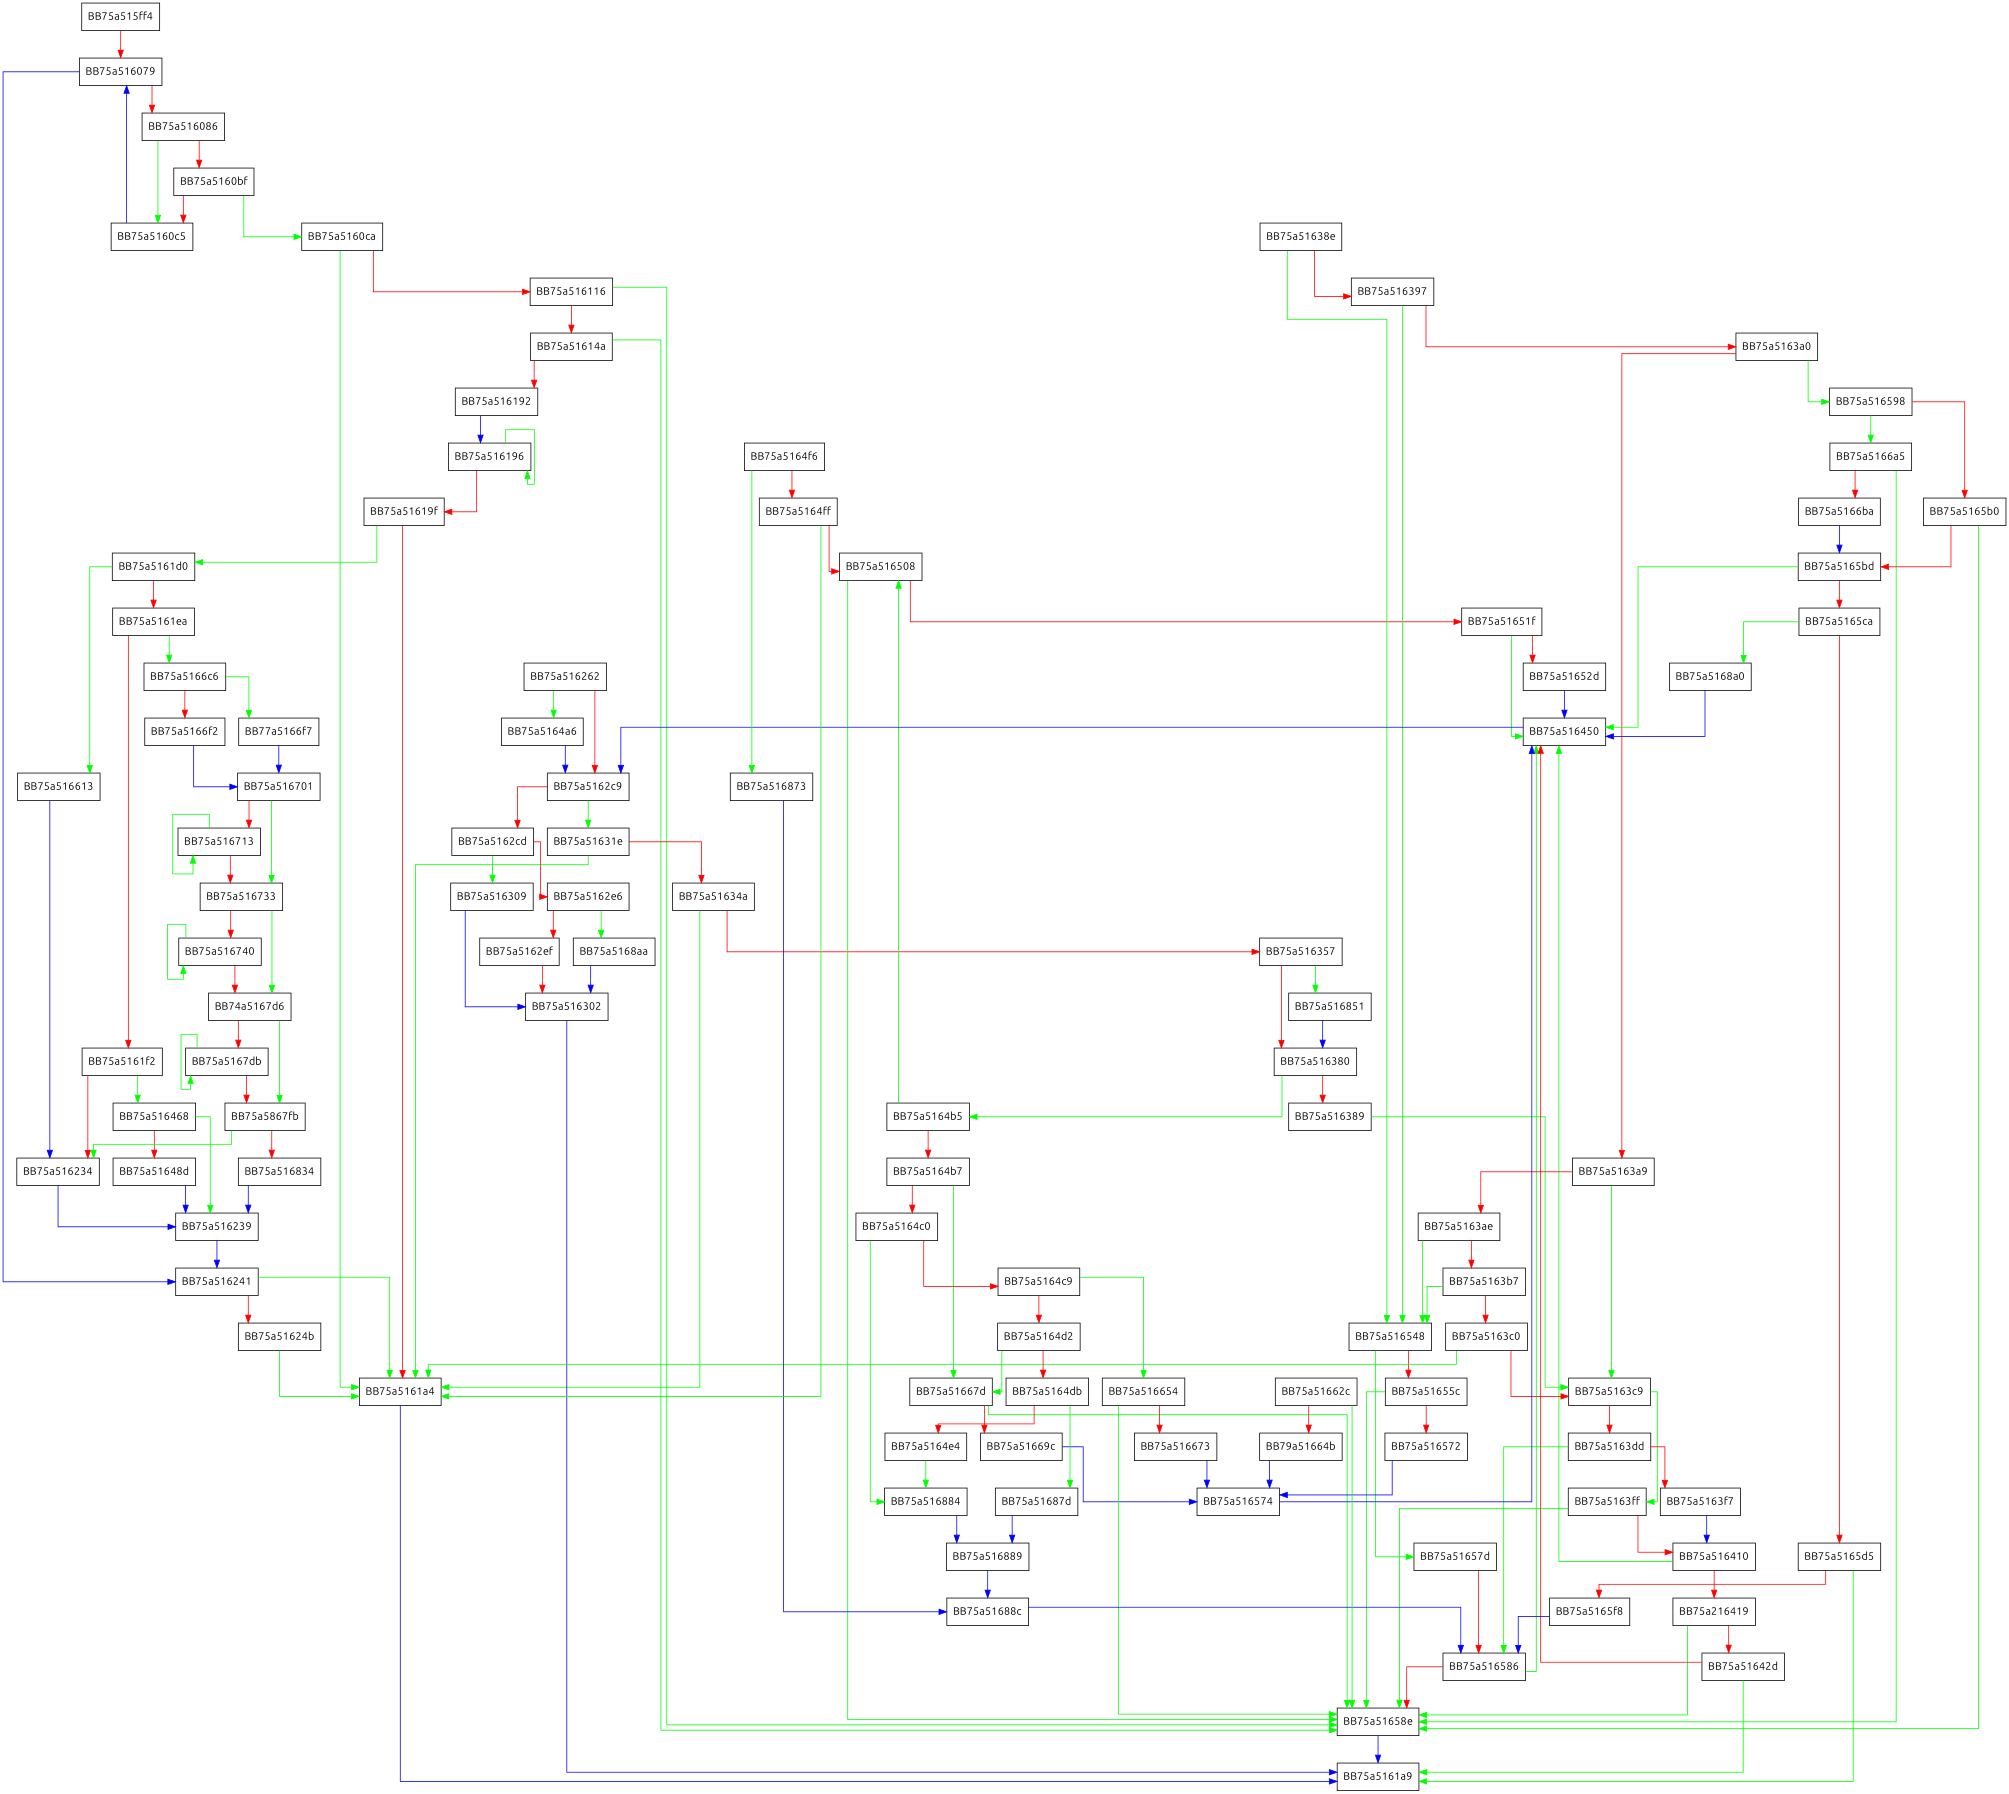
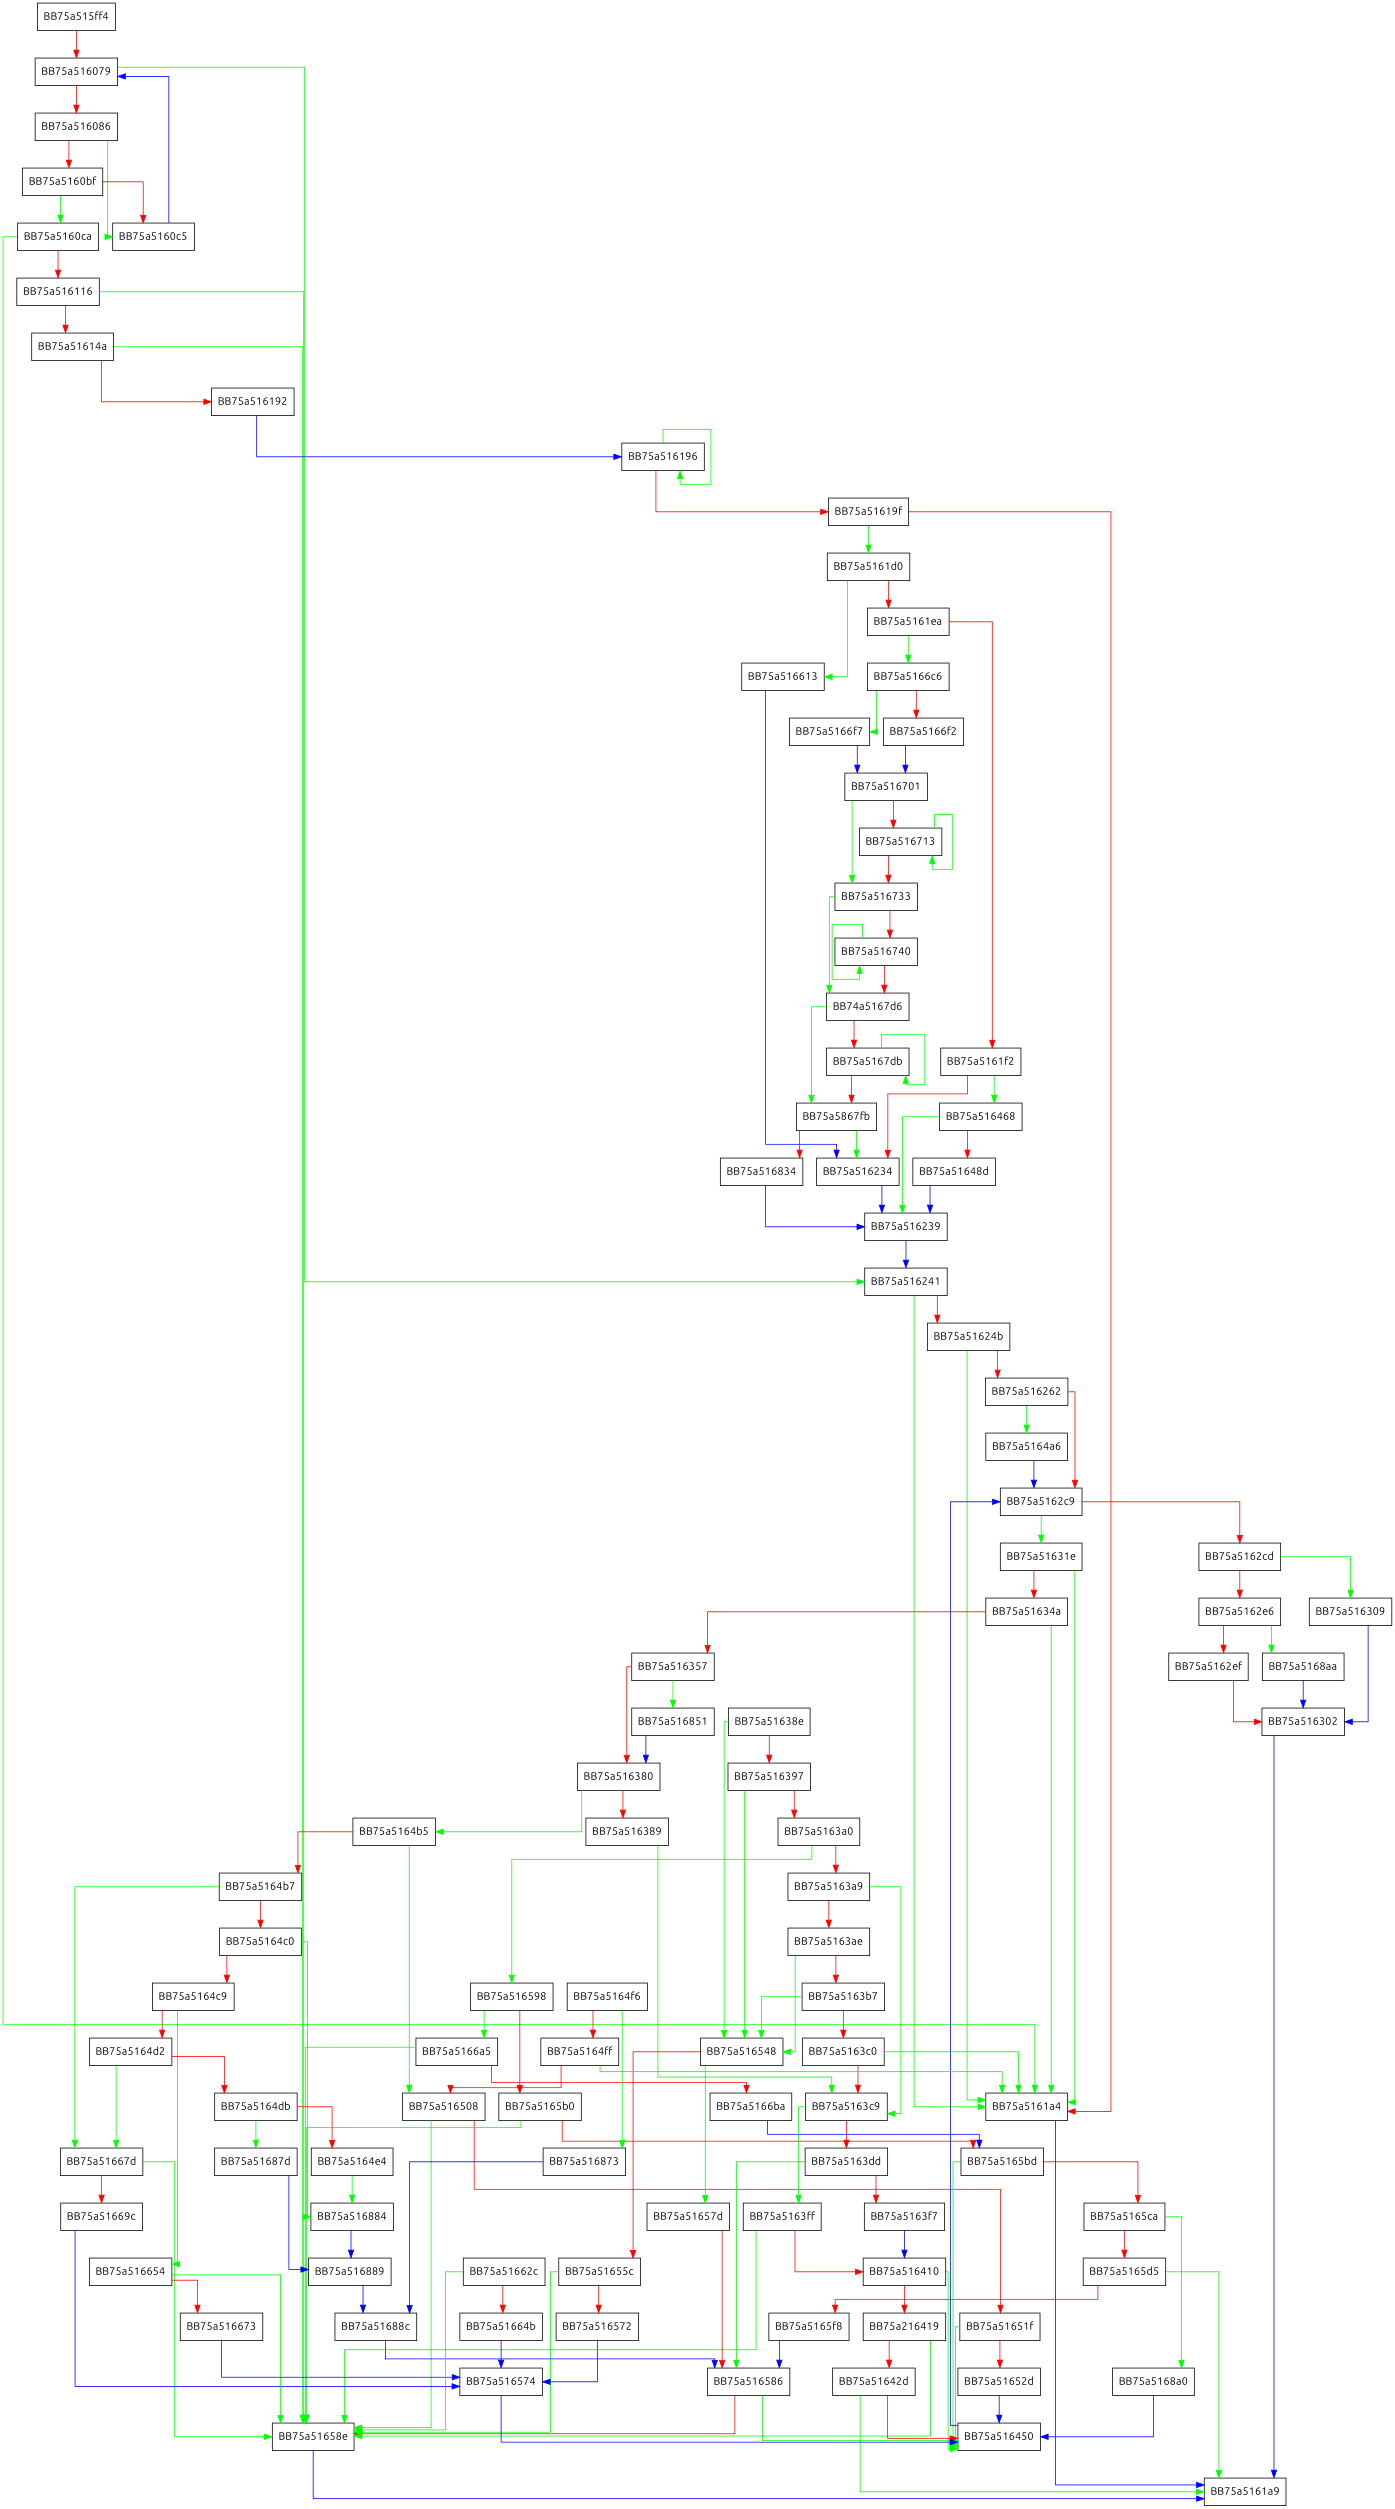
(3, 721) -> (320, 1282)
(279, 732) -> (830, 732)
none -> (998, 1360)
(1301, 1447) -> (501, 2327)
